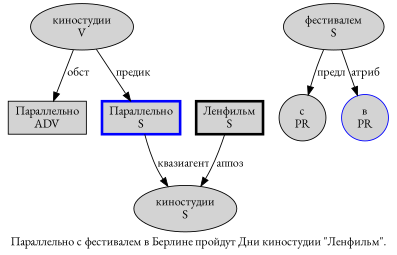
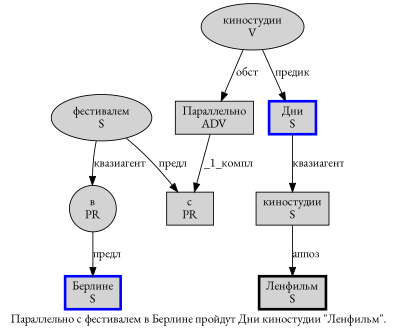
(366, 72) -> (120, 163)
(141, 118) -> (293, 118)
(303, 118) -> (190, 209)
(365, 118) -> (93, 209)
(216, 157) -> (293, 246)
none -> (203, 159)
(185, 209) -> (293, 209)
none -> (93, 293)
